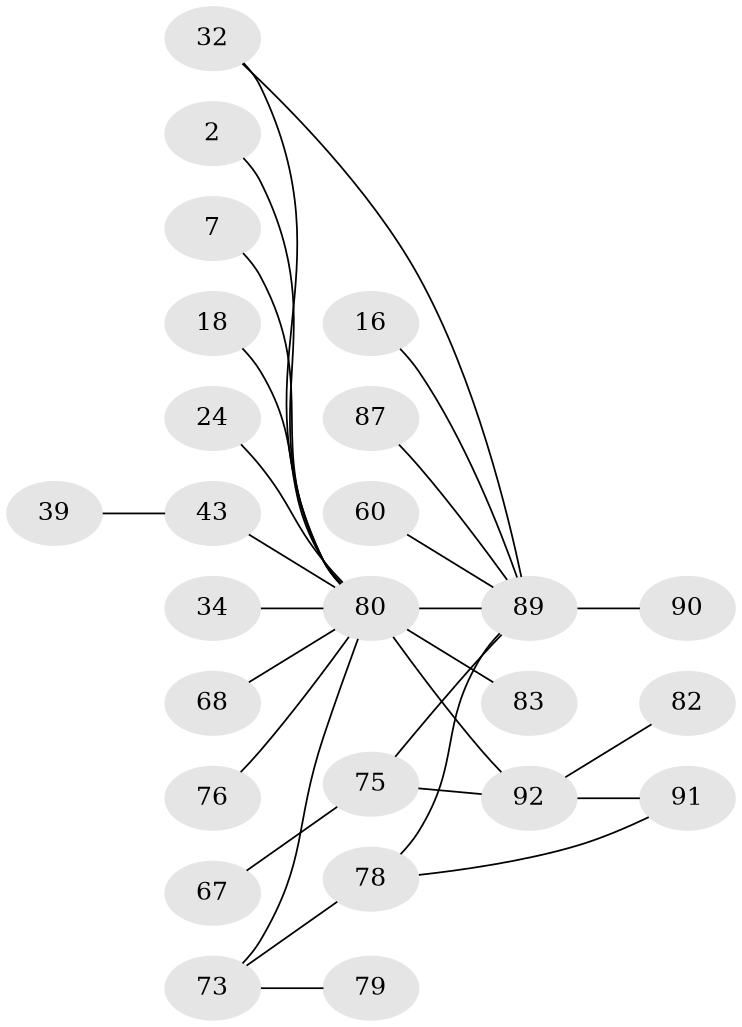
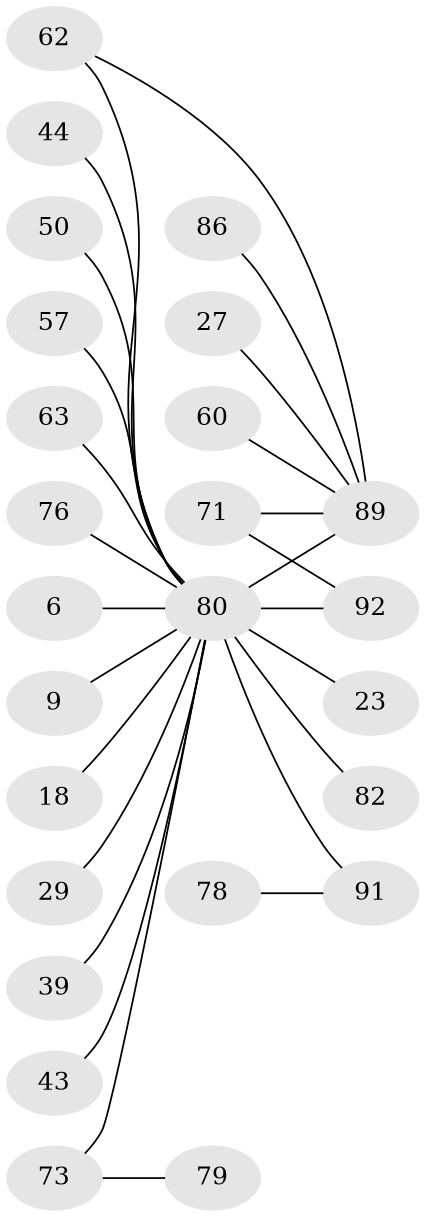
(213, 39) -> (55, 39)
(213, 134) -> (55, 608)
none -> (55, 229)
(213, 229) -> (55, 703)
none -> (55, 324)
(371, 324) -> (213, 229)
(213, 418) -> (55, 893)
(371, 418) -> (213, 324)
(134, 513) -> (156, 825)
(213, 608) -> (55, 134)
(688, 608) -> none
(213, 703) -> (55, 418)
(529, 703) -> (371, 703)
(450, 744) -> none
(608, 751) -> (287, 706)
(371, 784) -> (213, 513)
(609, 798) -> (274, 759)
(213, 893) -> none
(292, 934) -> none
